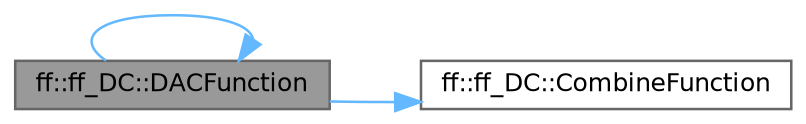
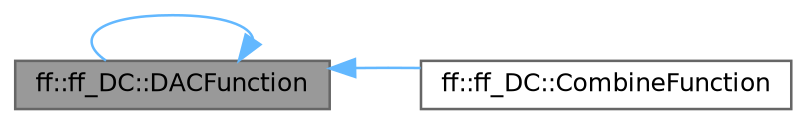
(362, 102) -> (388, 68)
